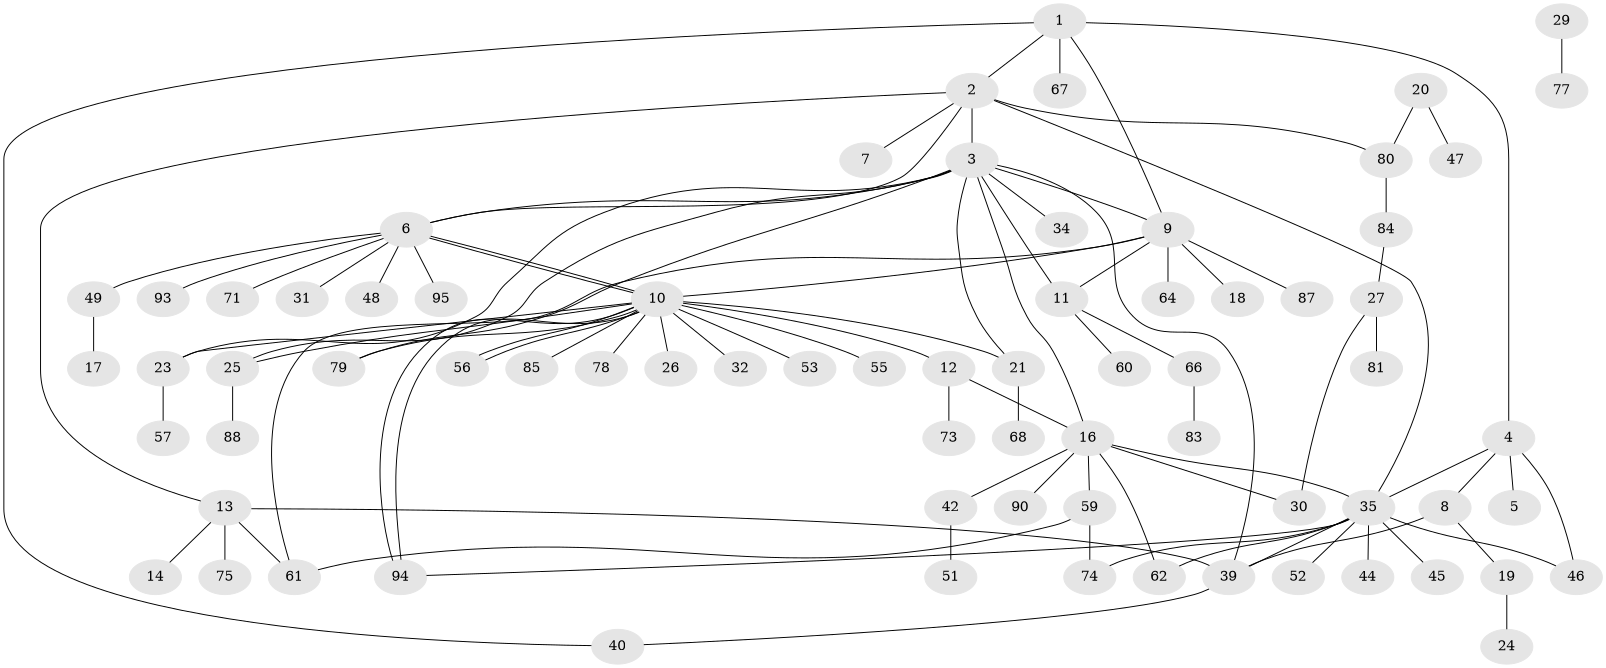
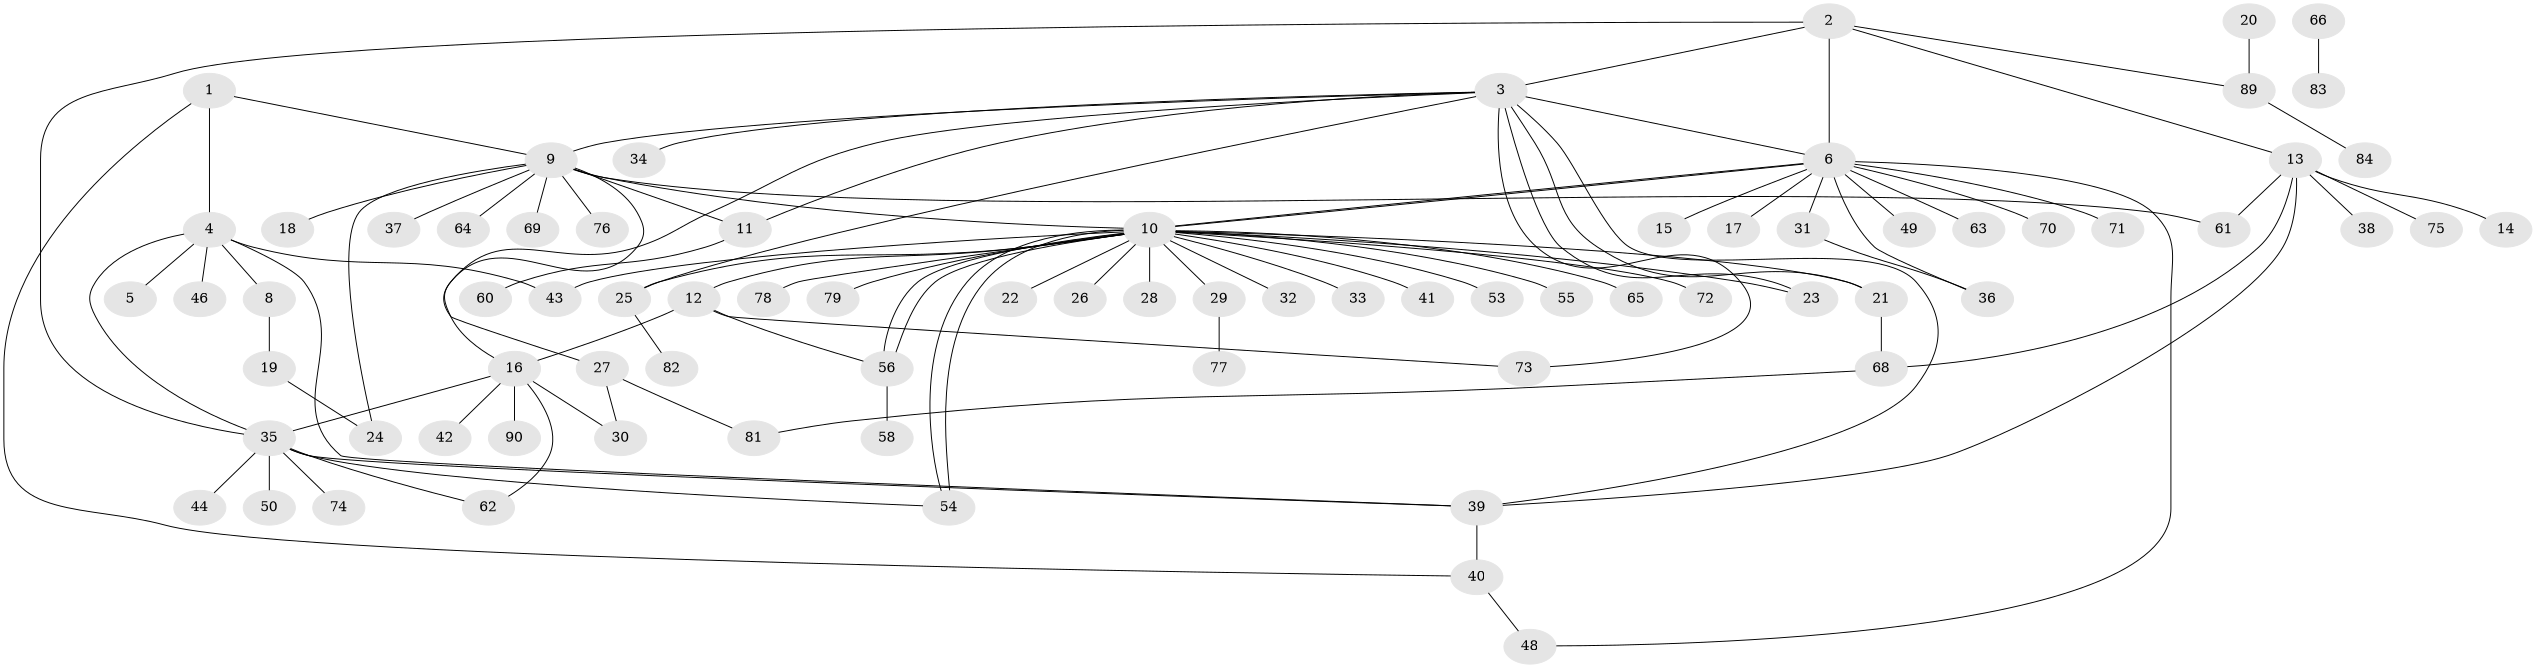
(1016, 56) -> none
(1060, 91) -> none
(866, 160) -> none
(1386, 160) -> (2249, 91)
(1456, 160) -> none
none -> (352, 229)
none -> (533, 230)
none -> (602, 230)
none -> (2048, 230)
none -> (2367, 230)
(670, 264) -> (1642, 261)
none -> (1184, 264)
(1380, 270) -> (515, 259)
(163, 299) -> (1979, 230)
(441, 299) -> (1664, 230)
none -> (555, 299)
none -> (1011, 299)
none -> (1150, 299)
(1307, 299) -> (394, 230)
none -> (1358, 299)
none -> (1428, 299)
none -> (1706, 299)
none -> (1988, 299)
none -> (2130, 321)
(94, 334) -> (1787, 191)
(1128, 334) -> none
none -> (788, 338)
(532, 369) -> (1636, 299)
none -> (1316, 394)
(163, 438) -> none
(233, 438) -> (672, 369)
none -> (887, 438)
(1090, 508) -> none
(1465, 539) -> none
(1345, 540) -> (761, 479)
(401, 577) -> (949, 508)
(951, 577) -> none
(1298, 577) -> (269, 508)
(1437, 577) -> none
none -> (1503, 612)
